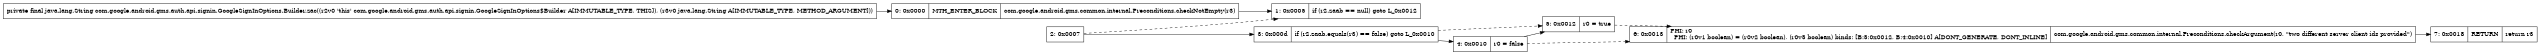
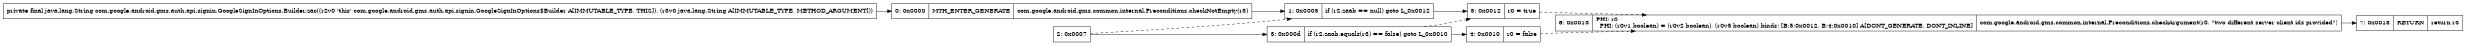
(965, 11) -> (971, 11)
(1532, 35) -> (1448, 11)
